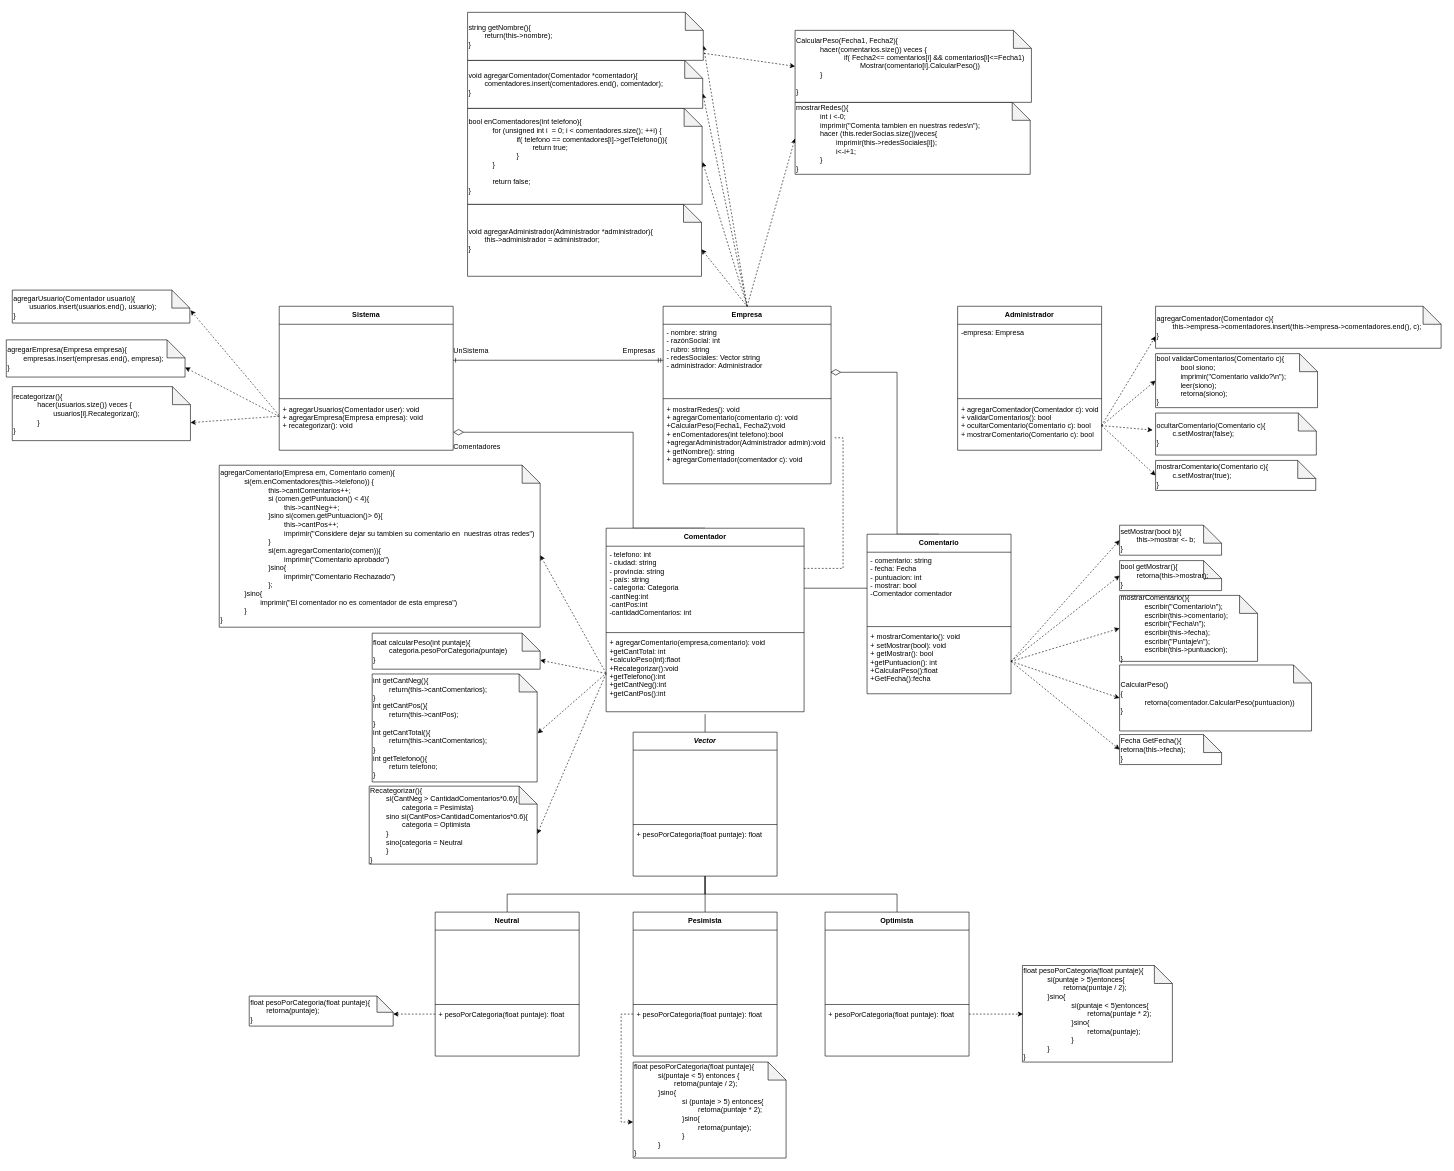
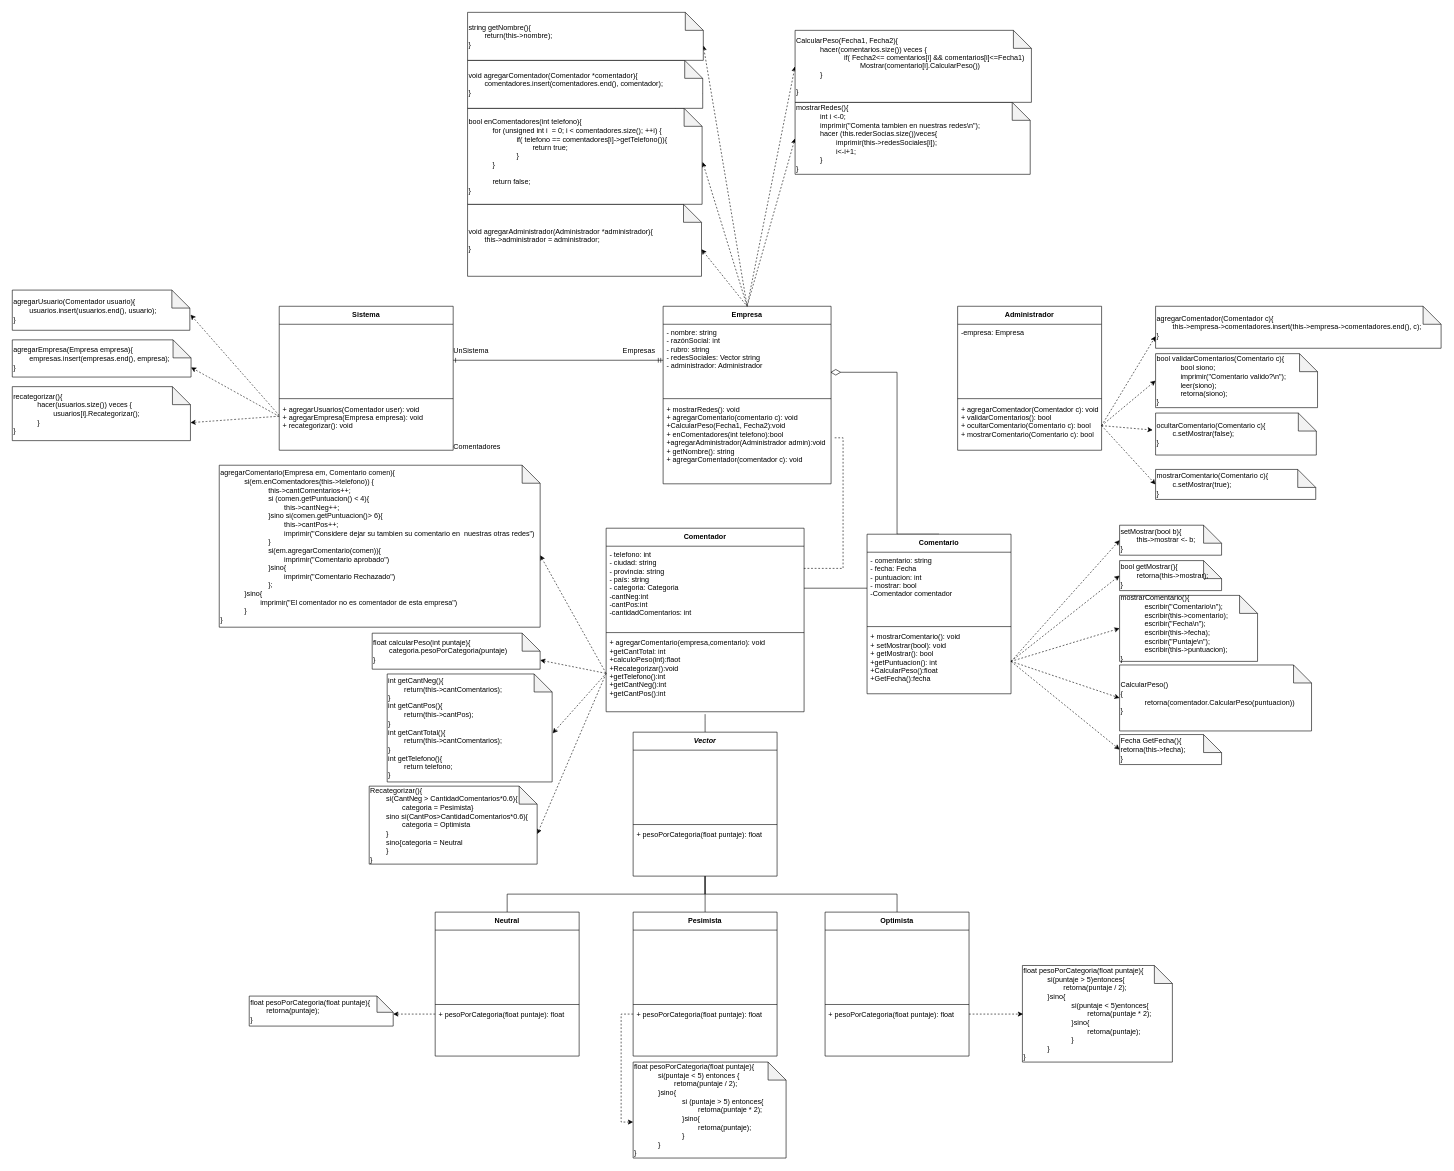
(738, 58) -> (786, 110)
(721, 183) -> (700, 95)
(101, 307) -> (101, 310)
(96, 359) -> (102, 359)
(598, 432) -> none
(1236, 476) -> (1236, 485)
(455, 728) -> (470, 728)
